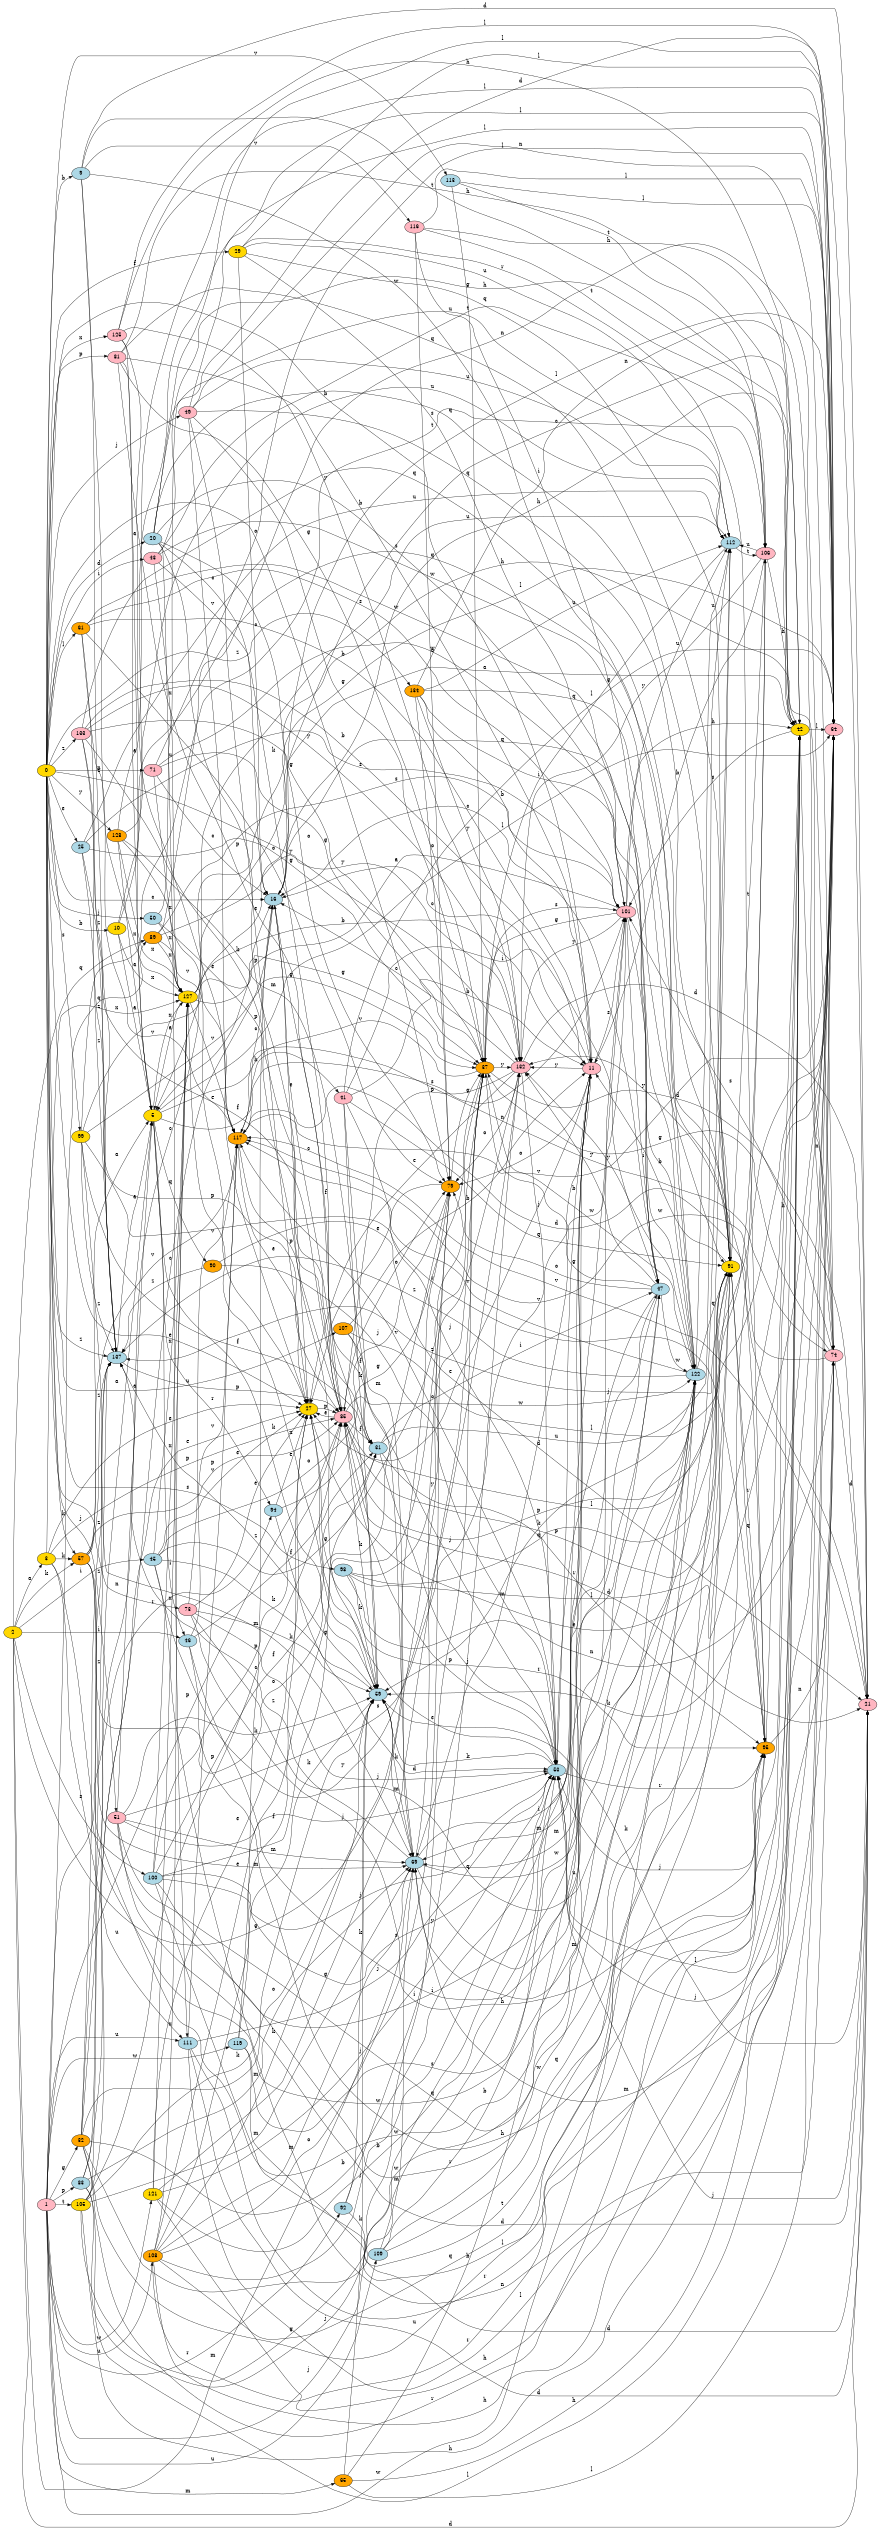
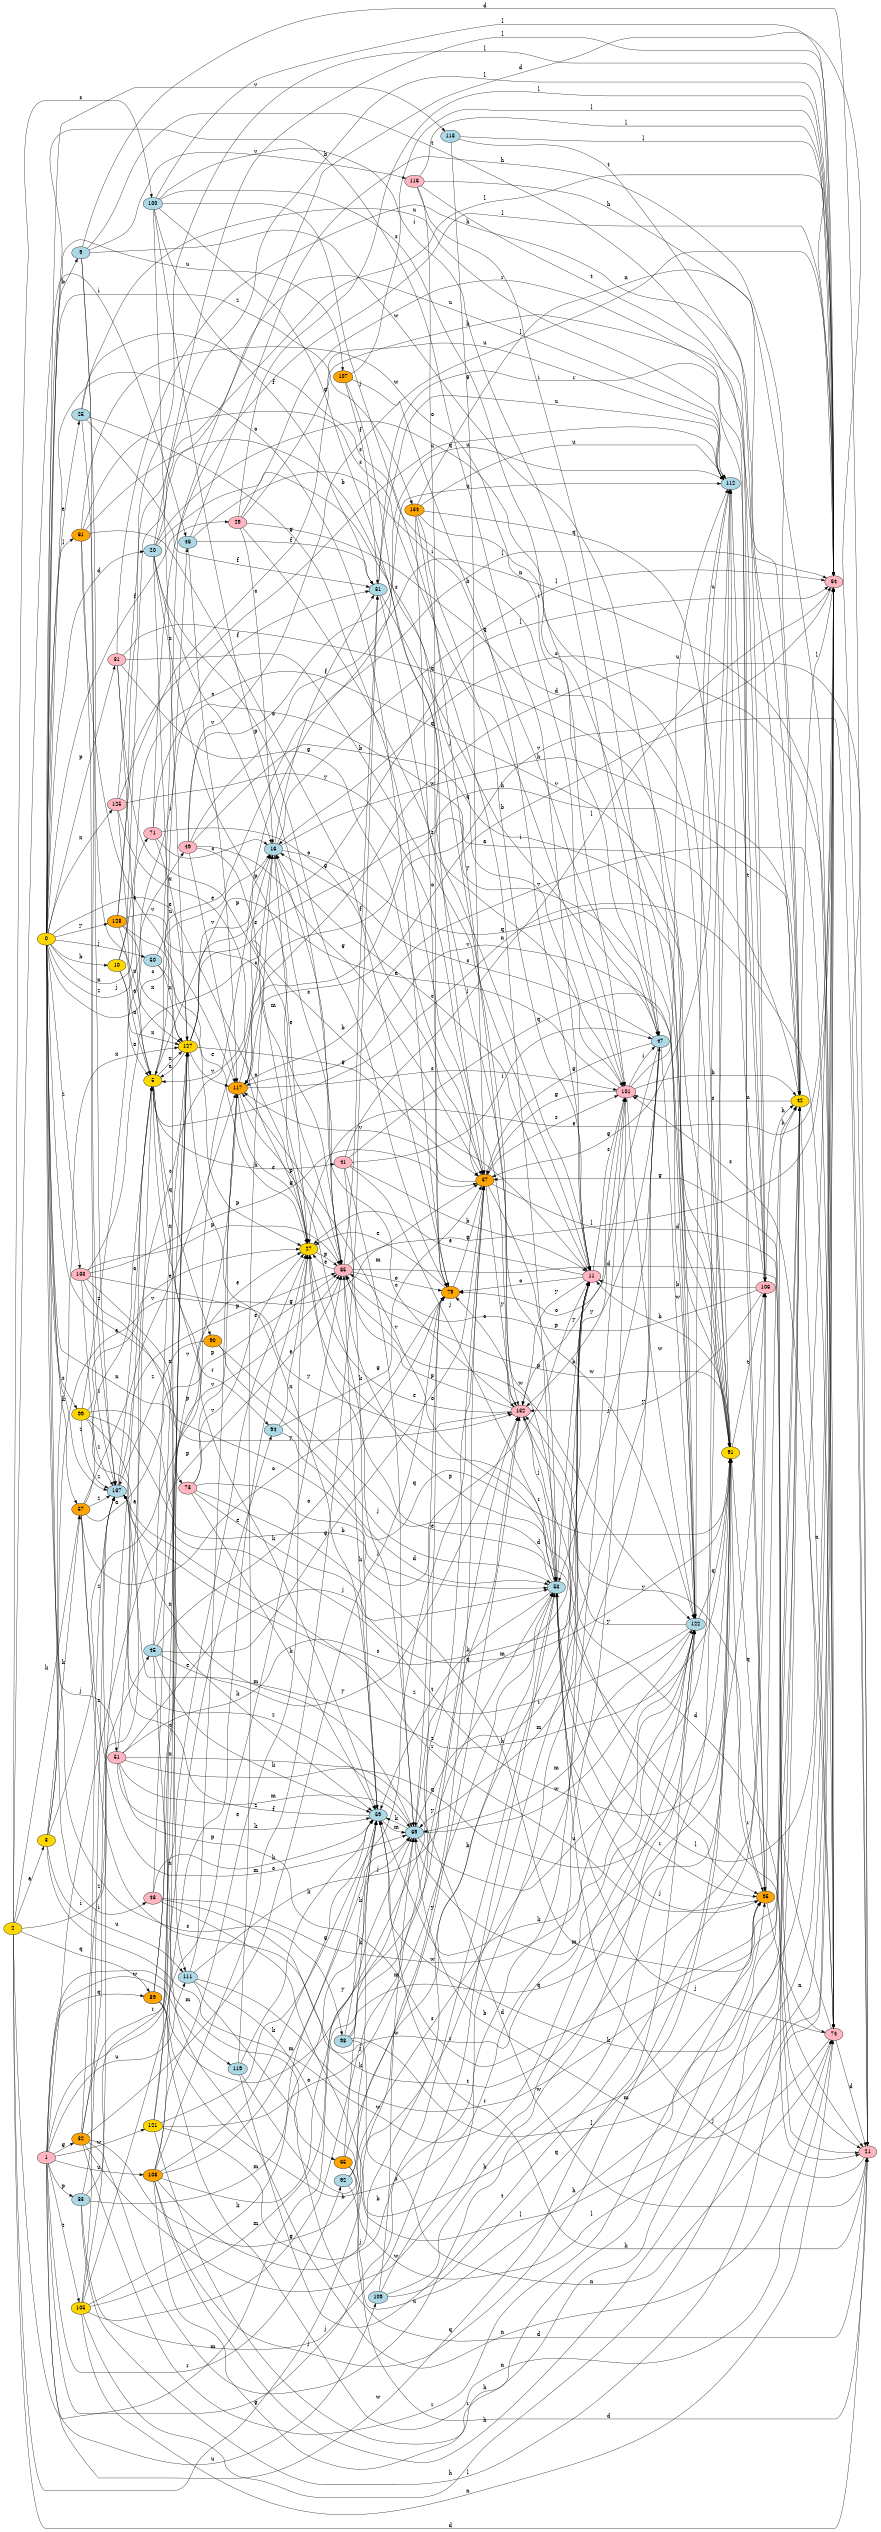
(238, 252) -> (238, 523)
(288, 1136) -> (206, 1113)
none -> (544, 2473)
